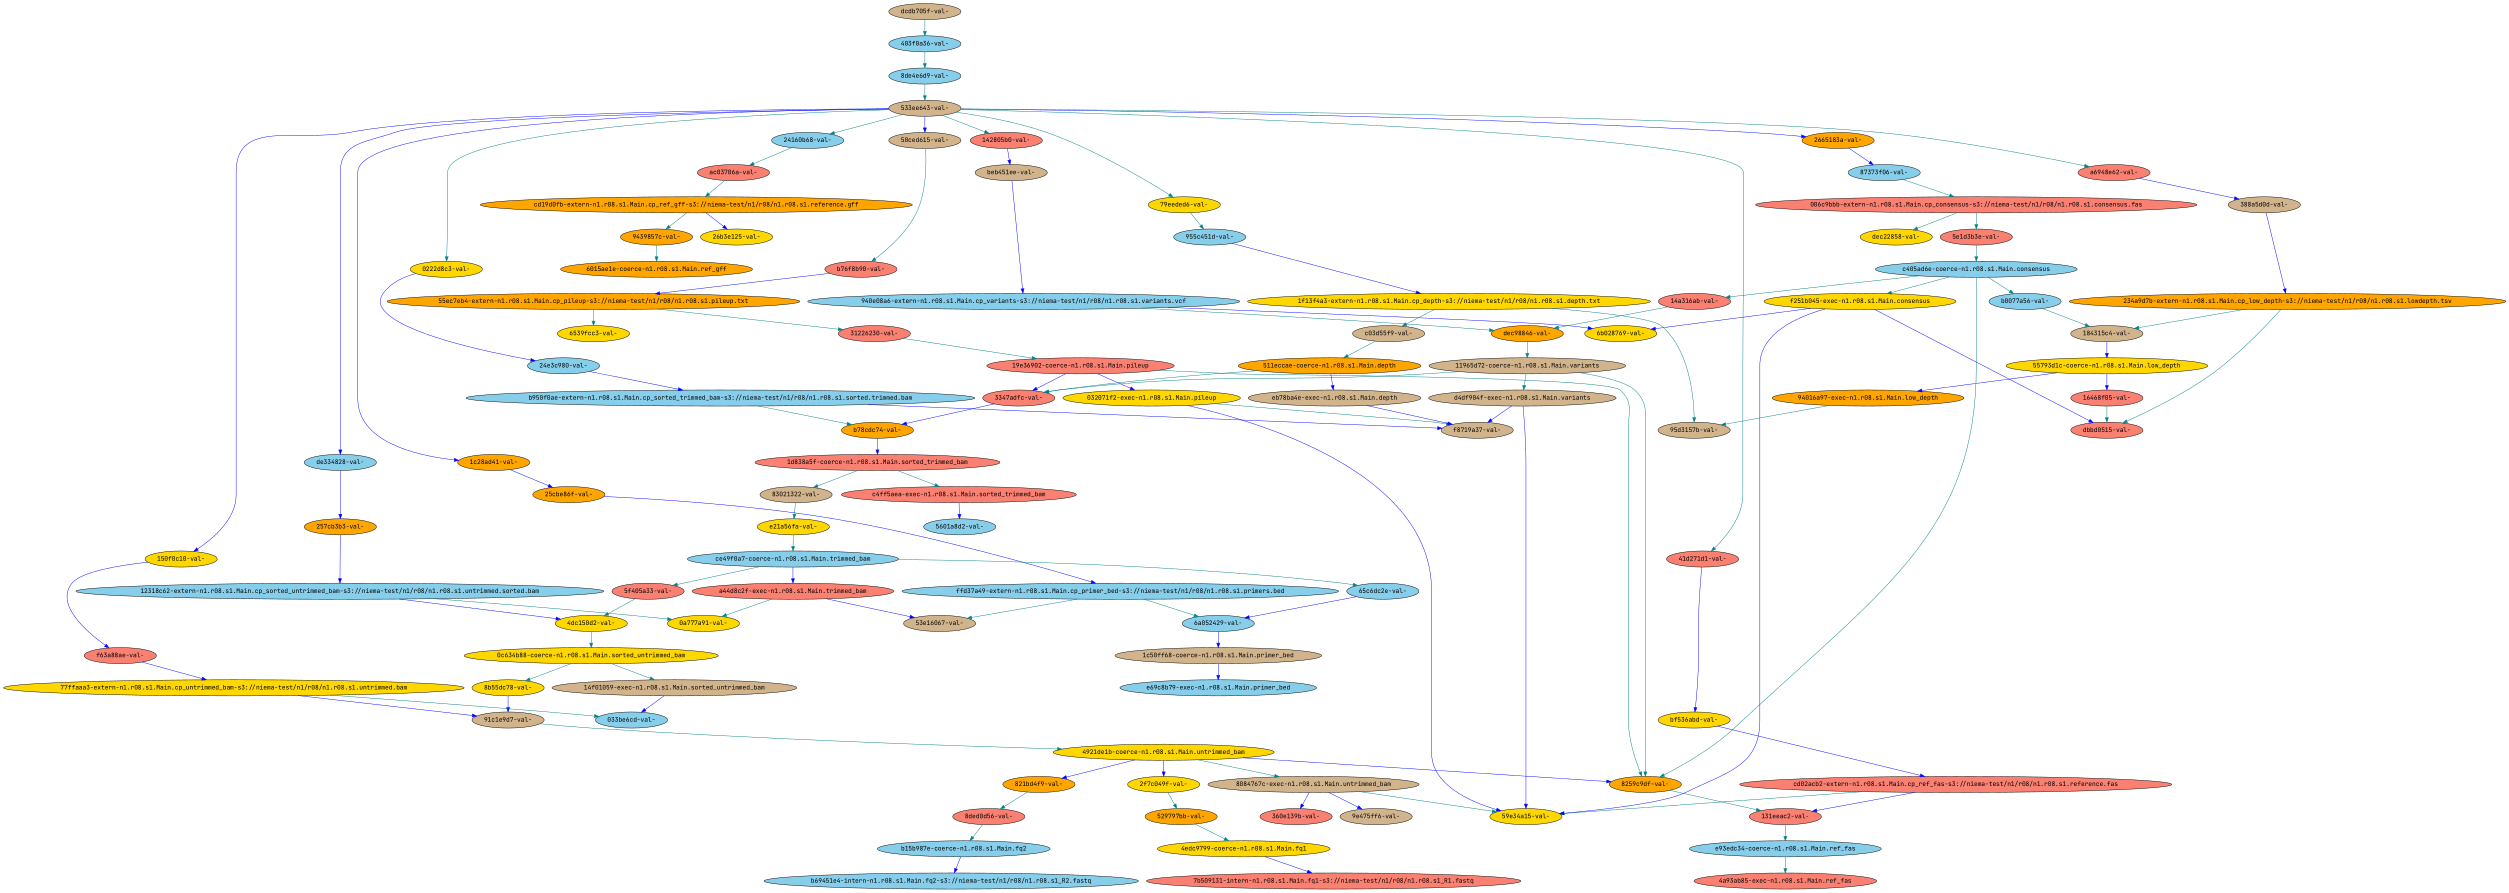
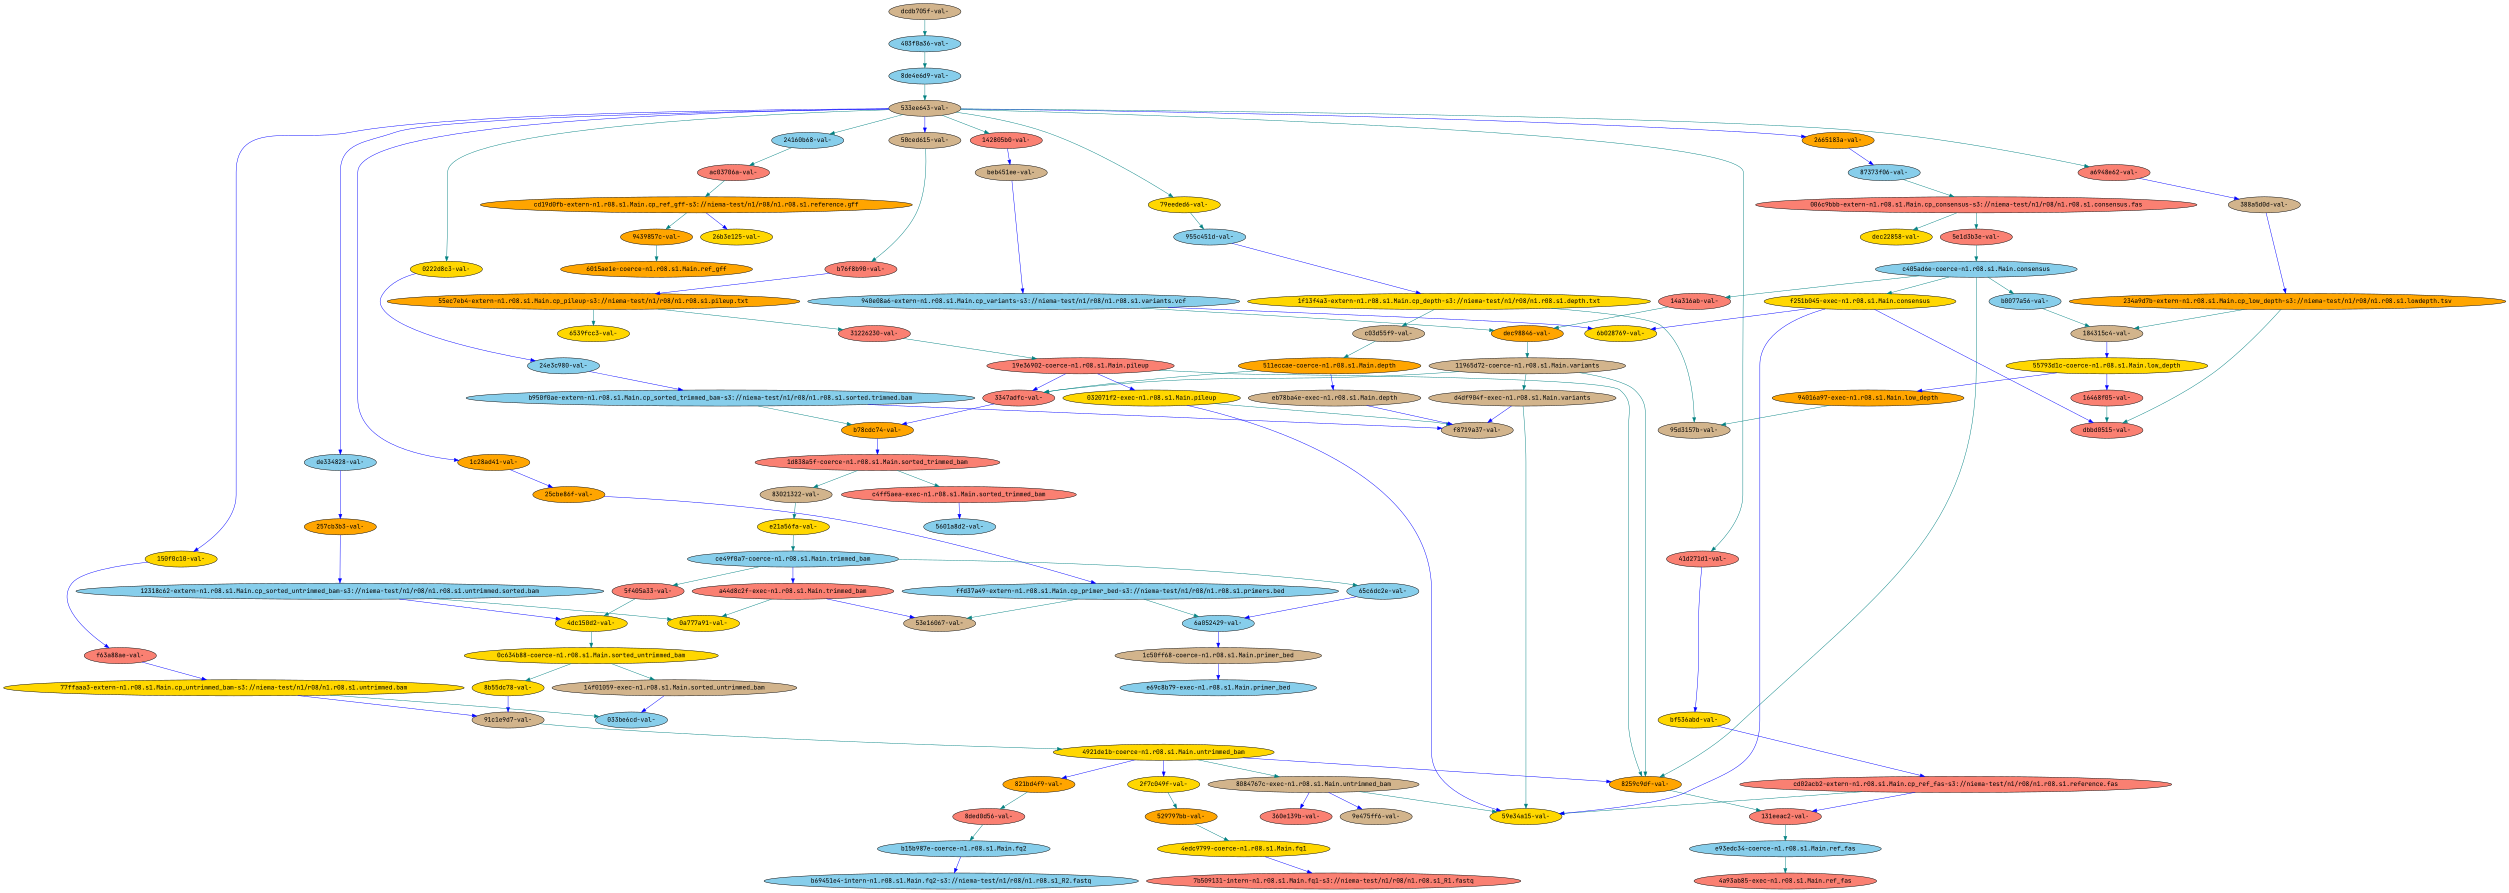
(1526, 605) -> (1526, 605)
